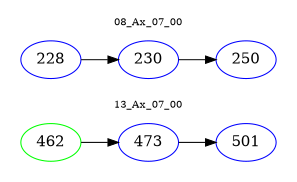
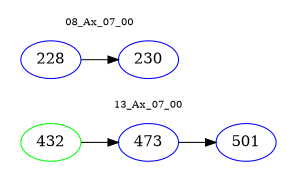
(246, 60) -> none
(51, 142) -> (51, 142)
